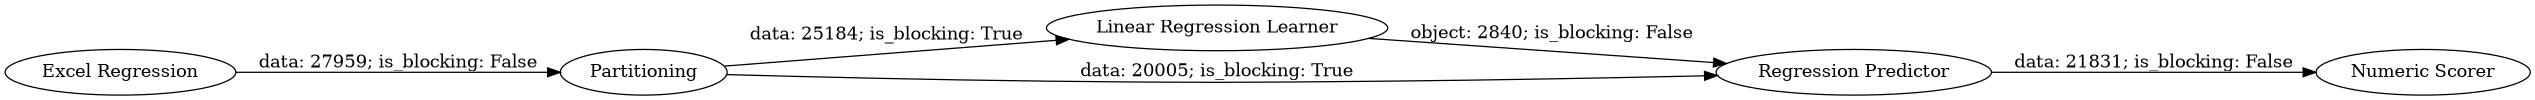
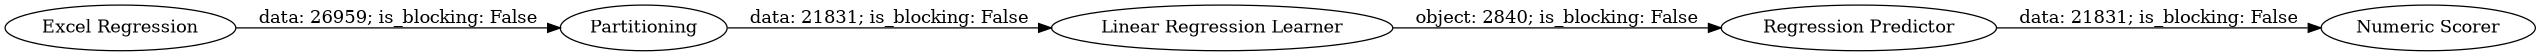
(887, 35) -> (889, 18)
(398, 63) -> (398, 18)
(1216, 82) -> none
